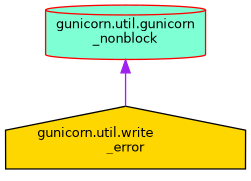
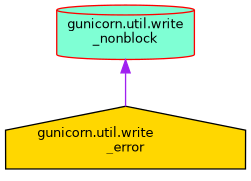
(126, 32) -> (126, 32)
